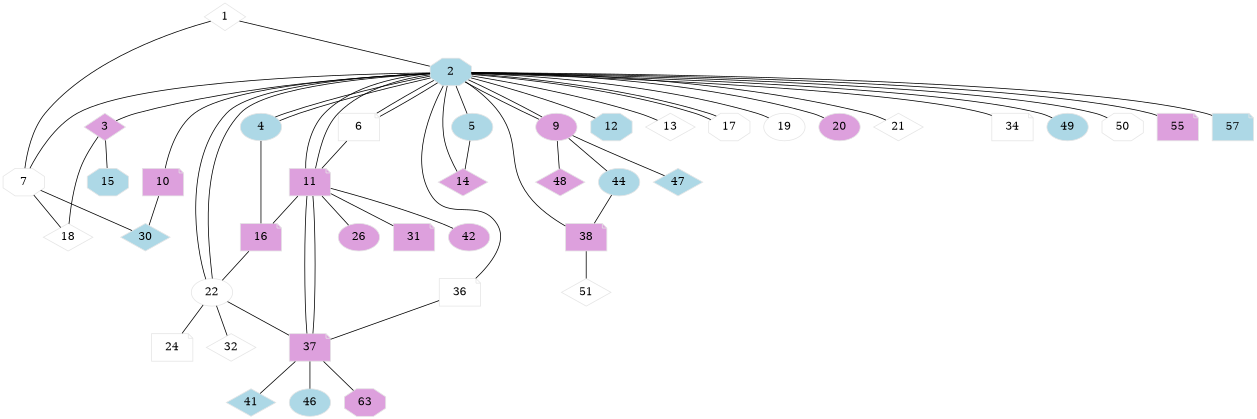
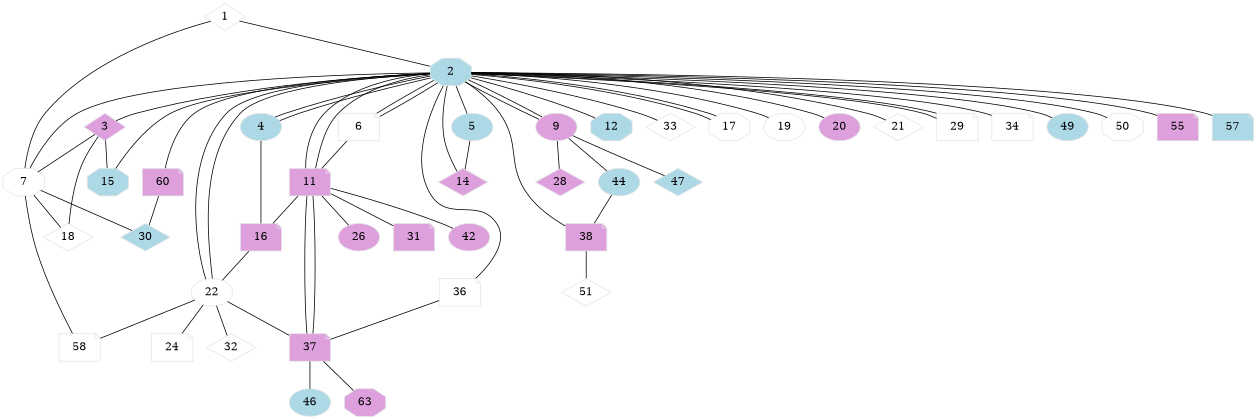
none -> (185, 108)
(670, 127) -> (670, 127)
none -> (957, 127)
none -> (66, 153)
(163, 182) -> (163, 182)
(560, 182) -> (560, 182)
none -> (80, 347)
(251, 403) -> none
